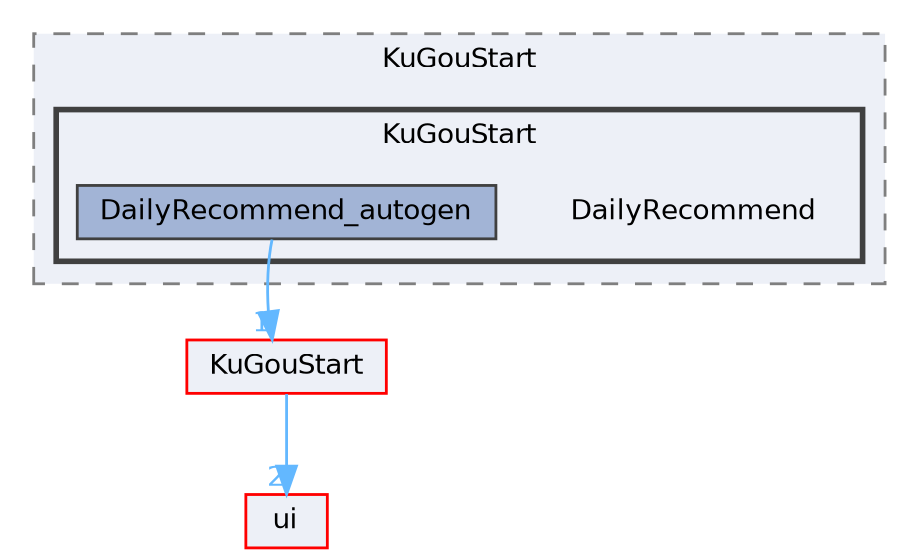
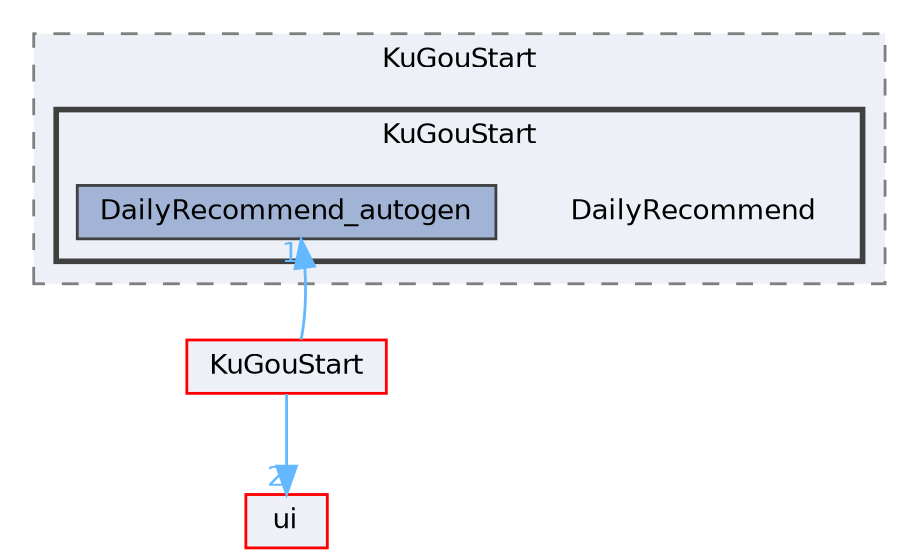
(268, 275) -> (305, 304)
